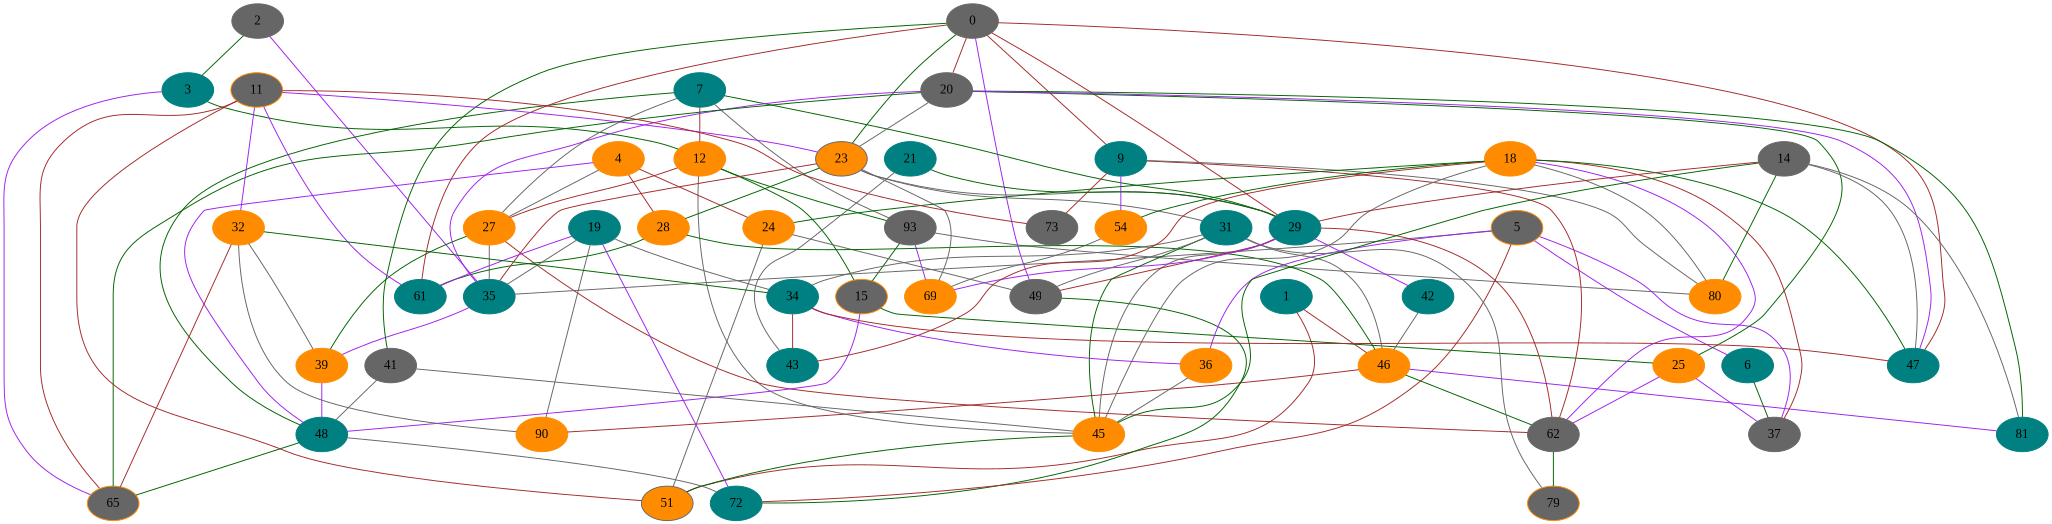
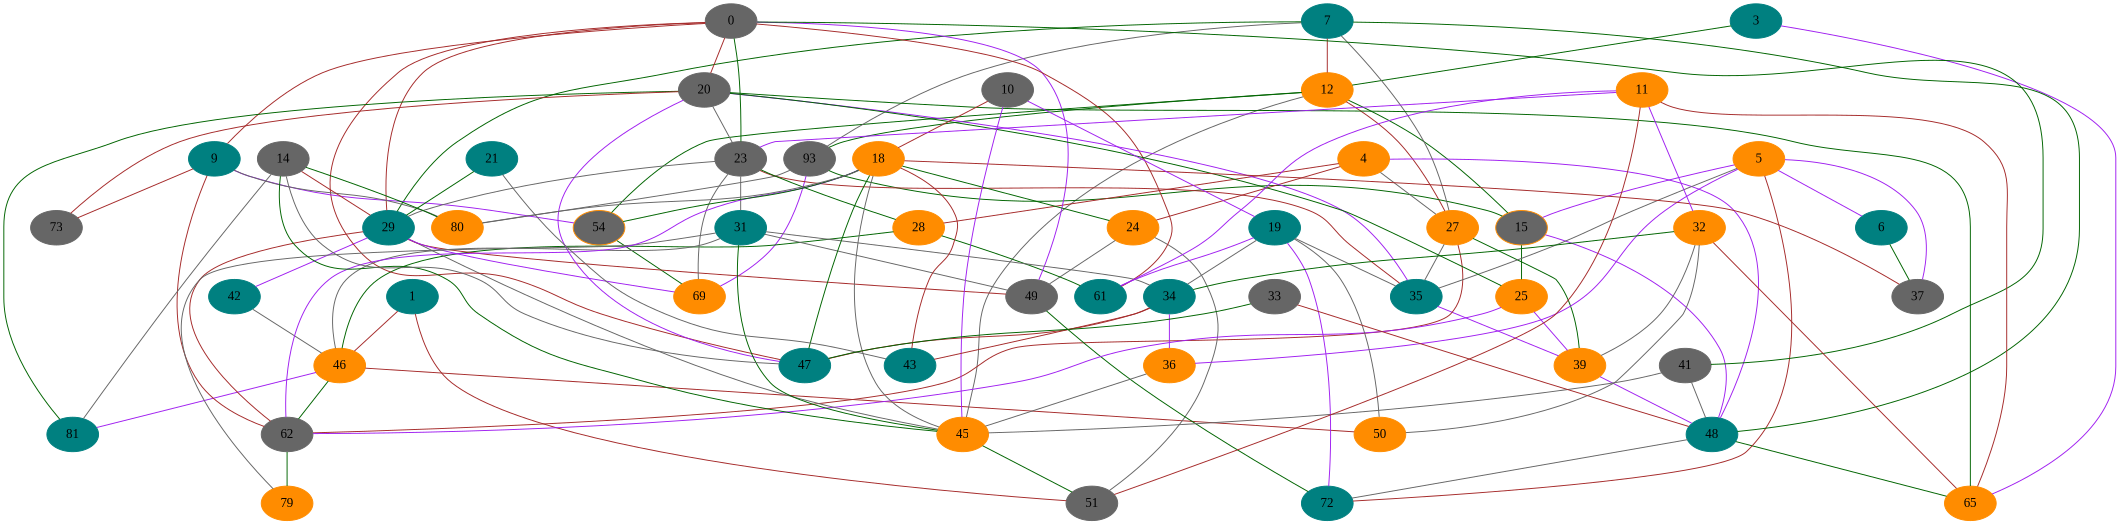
(258, 21) -> none
(257, 90) -> (1642, 90)
none -> (1008, 90)
(605, 114) -> (347, 113)
none -> (891, 122)
(841, 159) -> (741, 159)
none -> (1638, 188)
(1121, 228) -> (599, 228)
(1517, 228) -> (1759, 159)
(992, 272) -> (649, 262)
none -> (1275, 297)
(1720, 396) -> (1551, 331)
(542, 434) -> (1380, 434)
(113, 503) -> (1970, 503)
(667, 503) -> (1092, 503)
(1553, 503) -> (287, 503)
